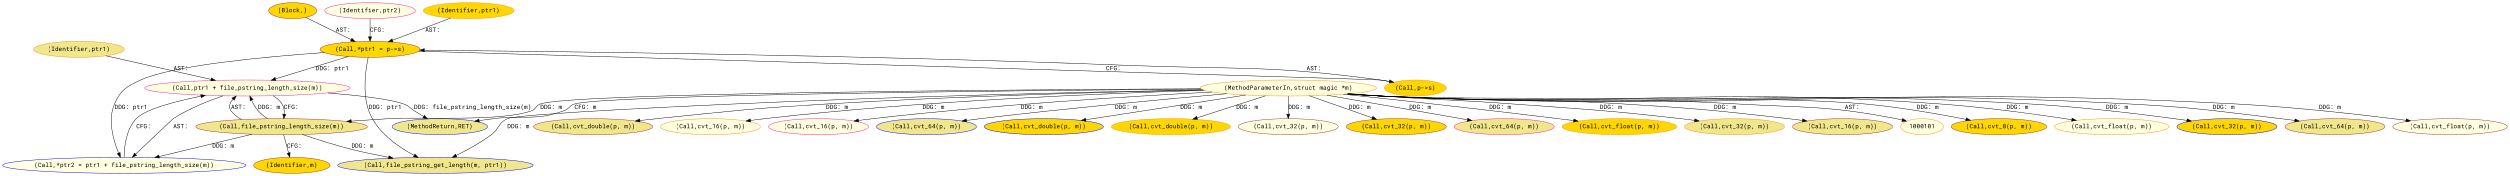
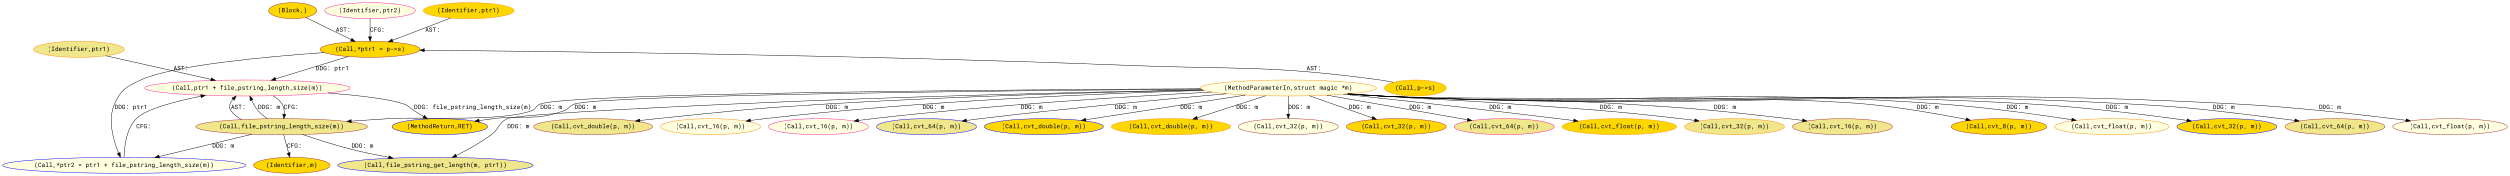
(904, 66) -> none
(586, 107) -> (586, 107)
(371, 116) -> none
(175, 118) -> none
(440, 127) -> (440, 127)
(1922, 127) -> none
